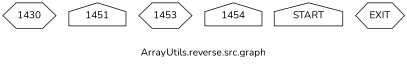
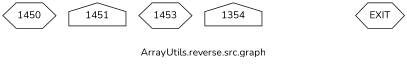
(29, 16) -> (29, 16)
(233, 16) -> (233, 16)
(308, 16) -> none
